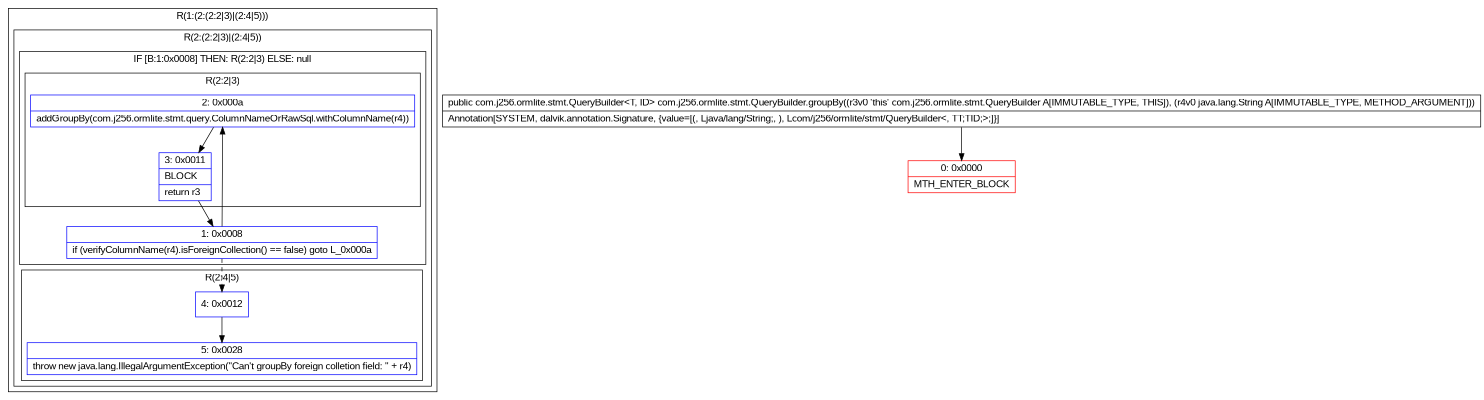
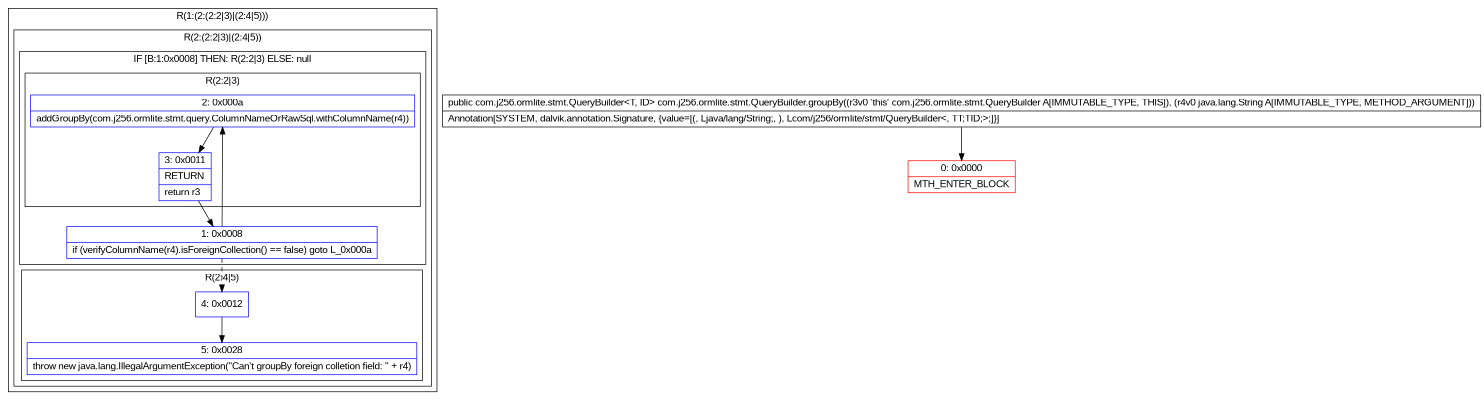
(181, 176) -> (184, 176)
